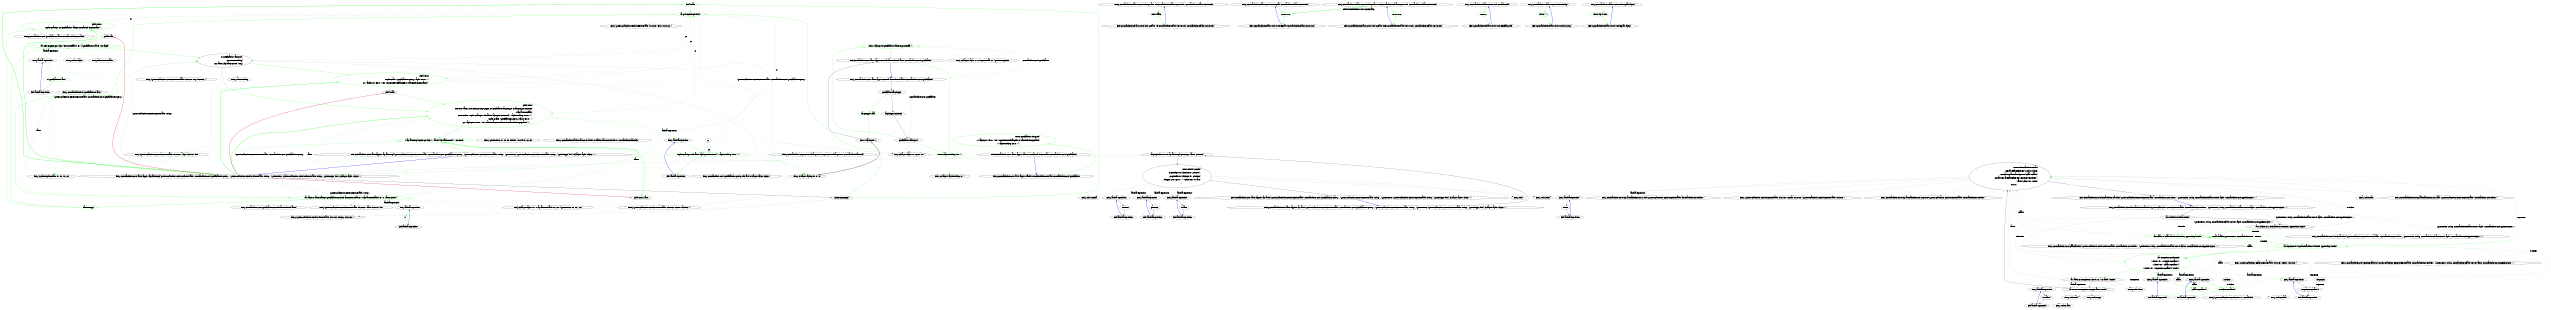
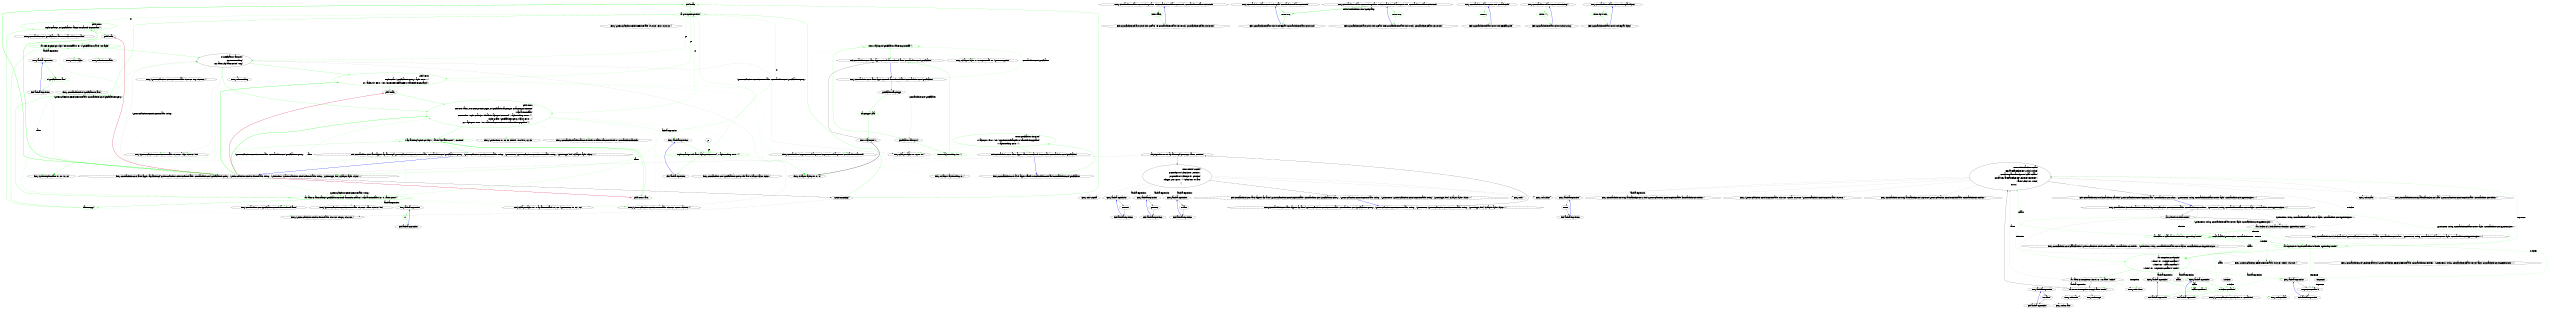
(893, 114) -> none
